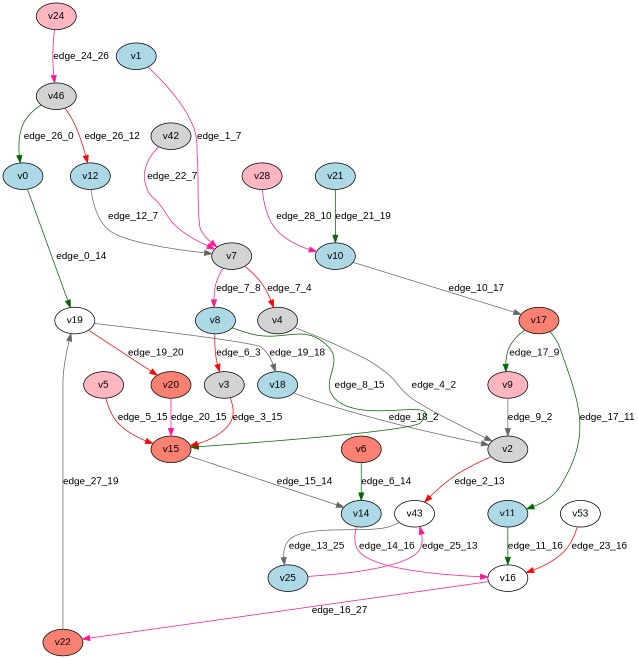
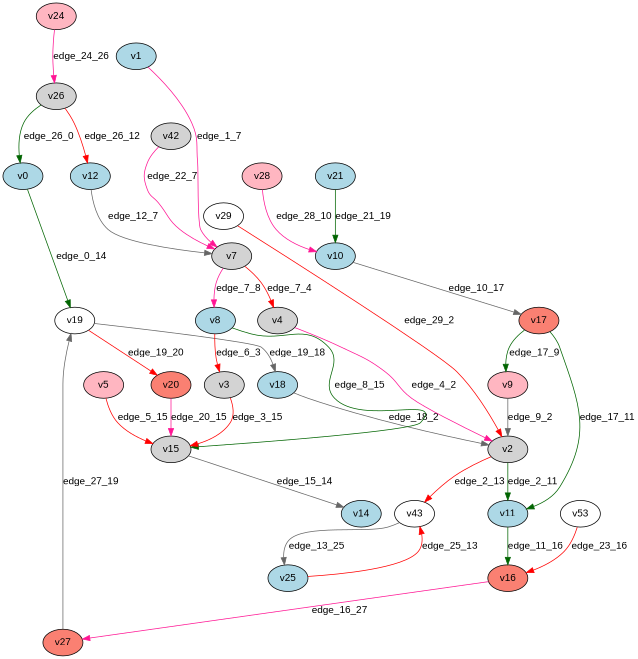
(56, 96) -> (56, 96)
none -> (224, 216)
(393, 379) -> (393, 379)
(171, 449) -> (171, 449)
(361, 449) -> none
none -> (508, 478)
(374, 569) -> (374, 569)
(405, 569) -> none
(508, 578) -> (508, 578)
(63, 643) -> (63, 643)
